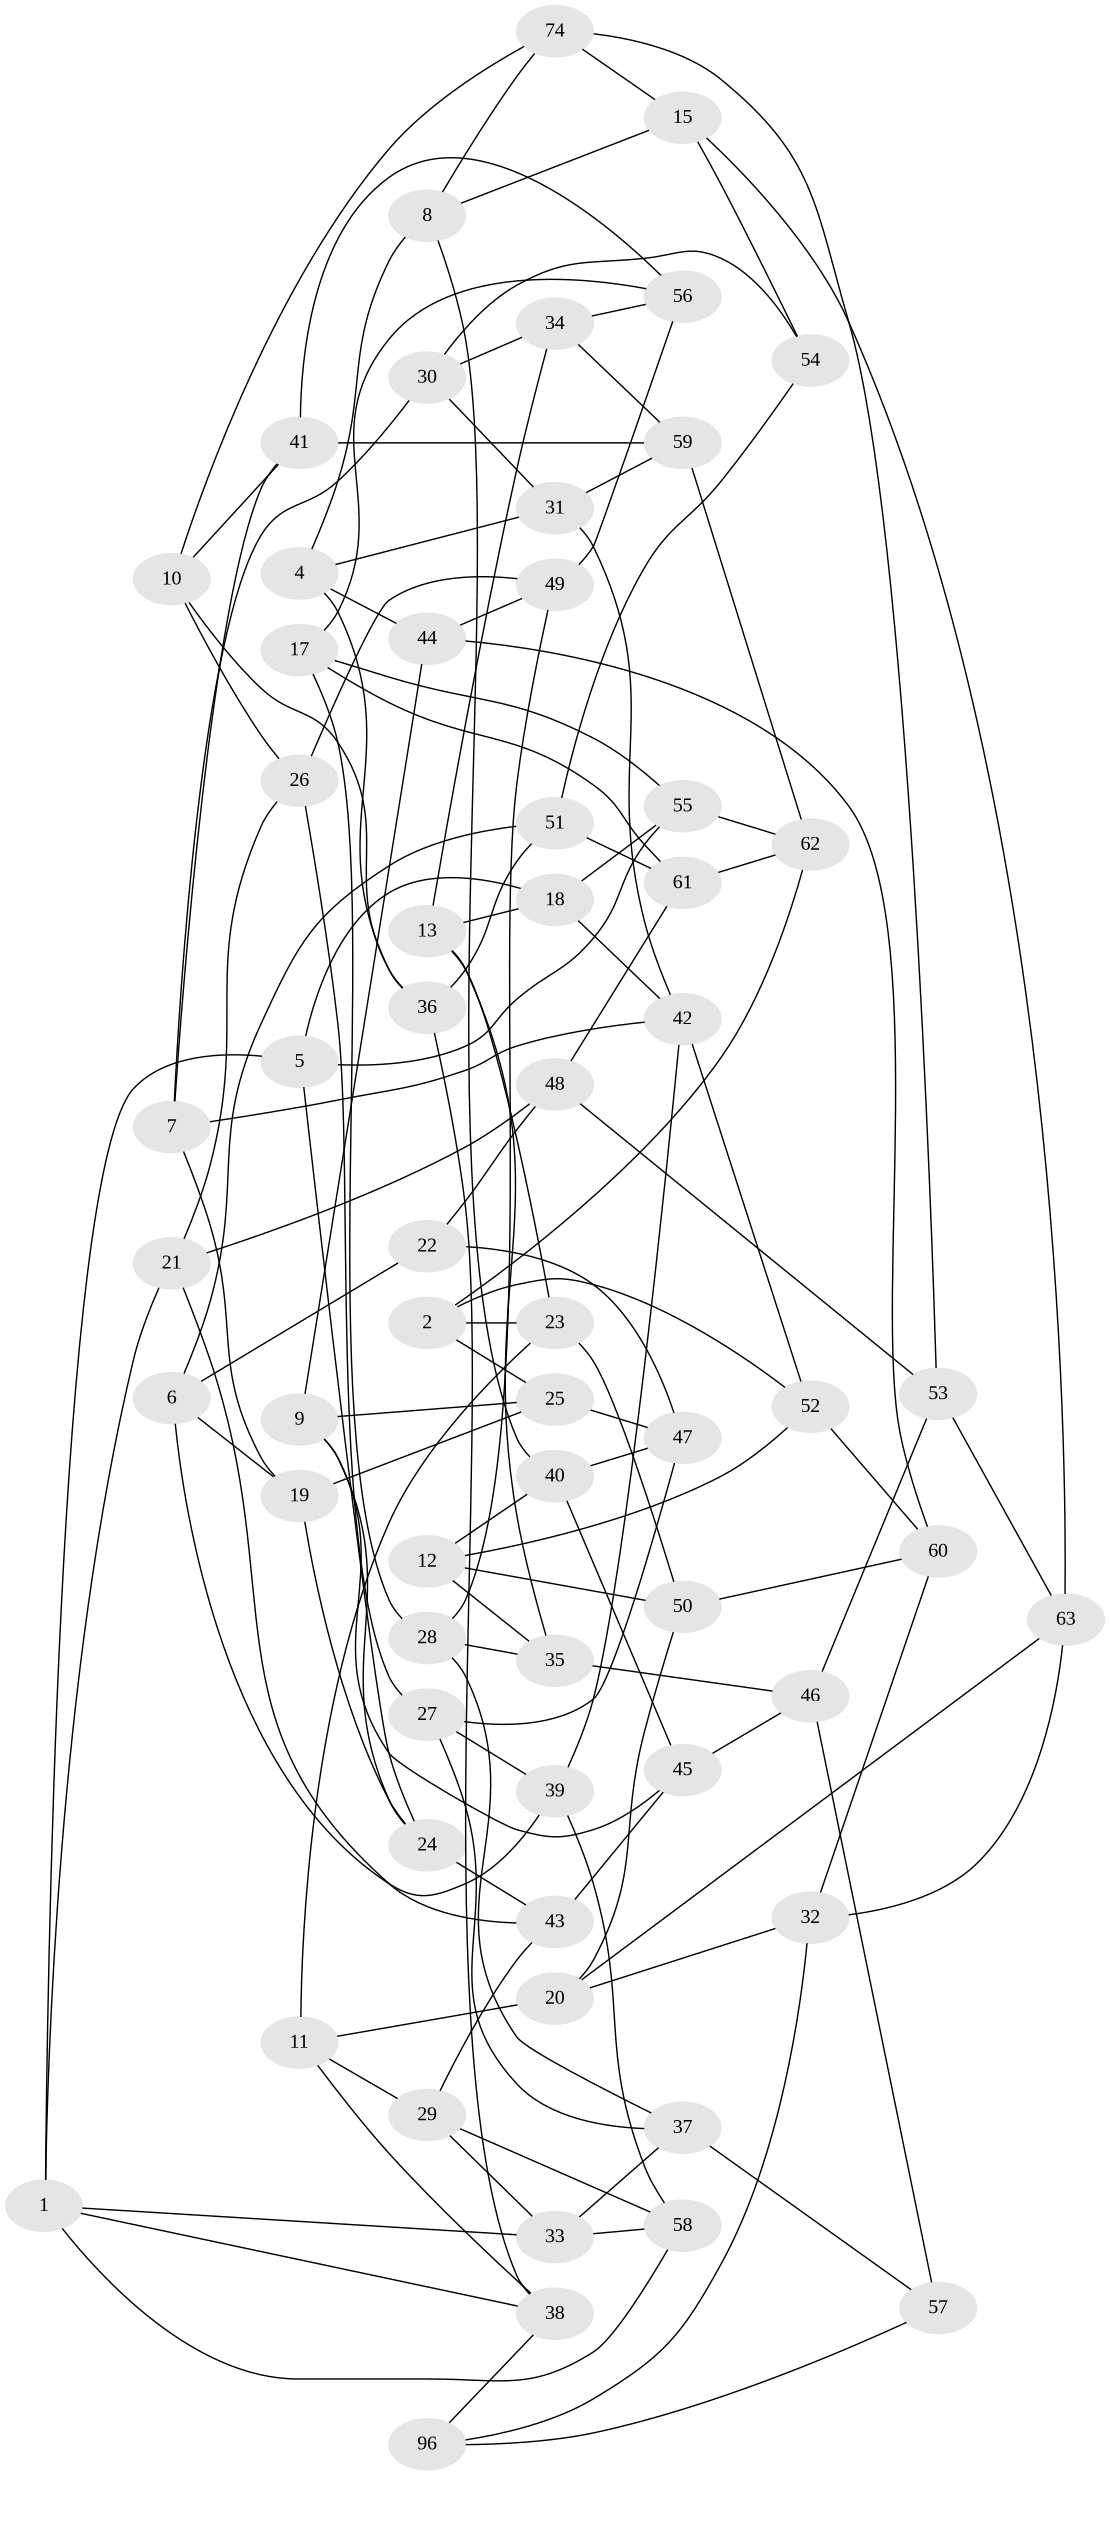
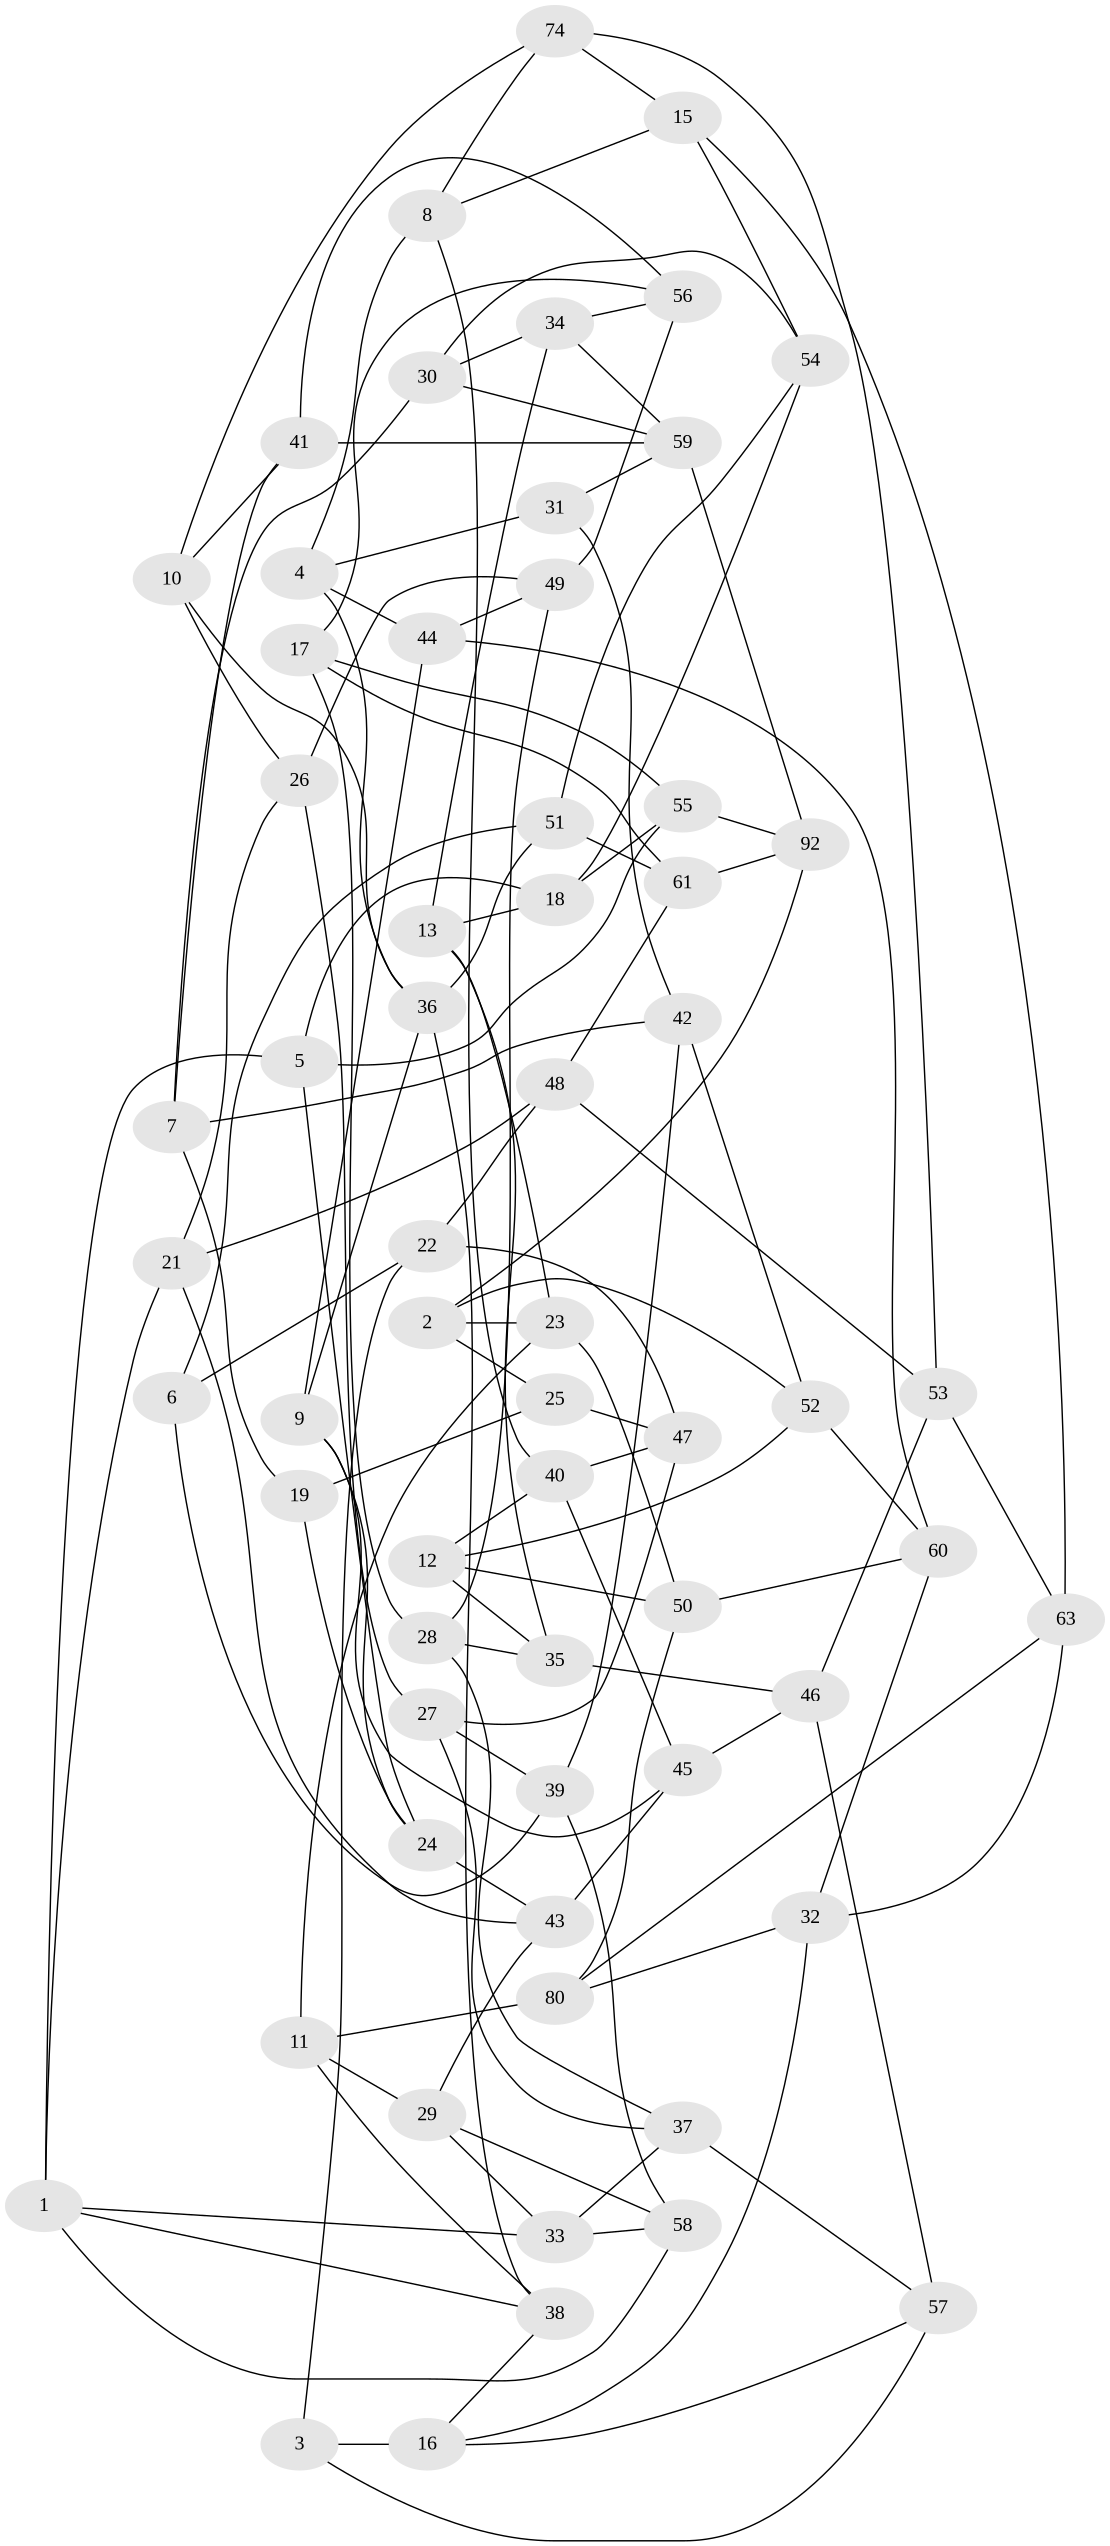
(500, 452) -> (555, 410)
(811, 845) -> (811, 845)
(619, 960) -> (700, 638)
(427, 1410) -> (363, 1214)
(243, 1453) -> none
(555, 1999) -> (555, 1999)
none -> (300, 2444)
(427, 2444) -> (427, 2444)
